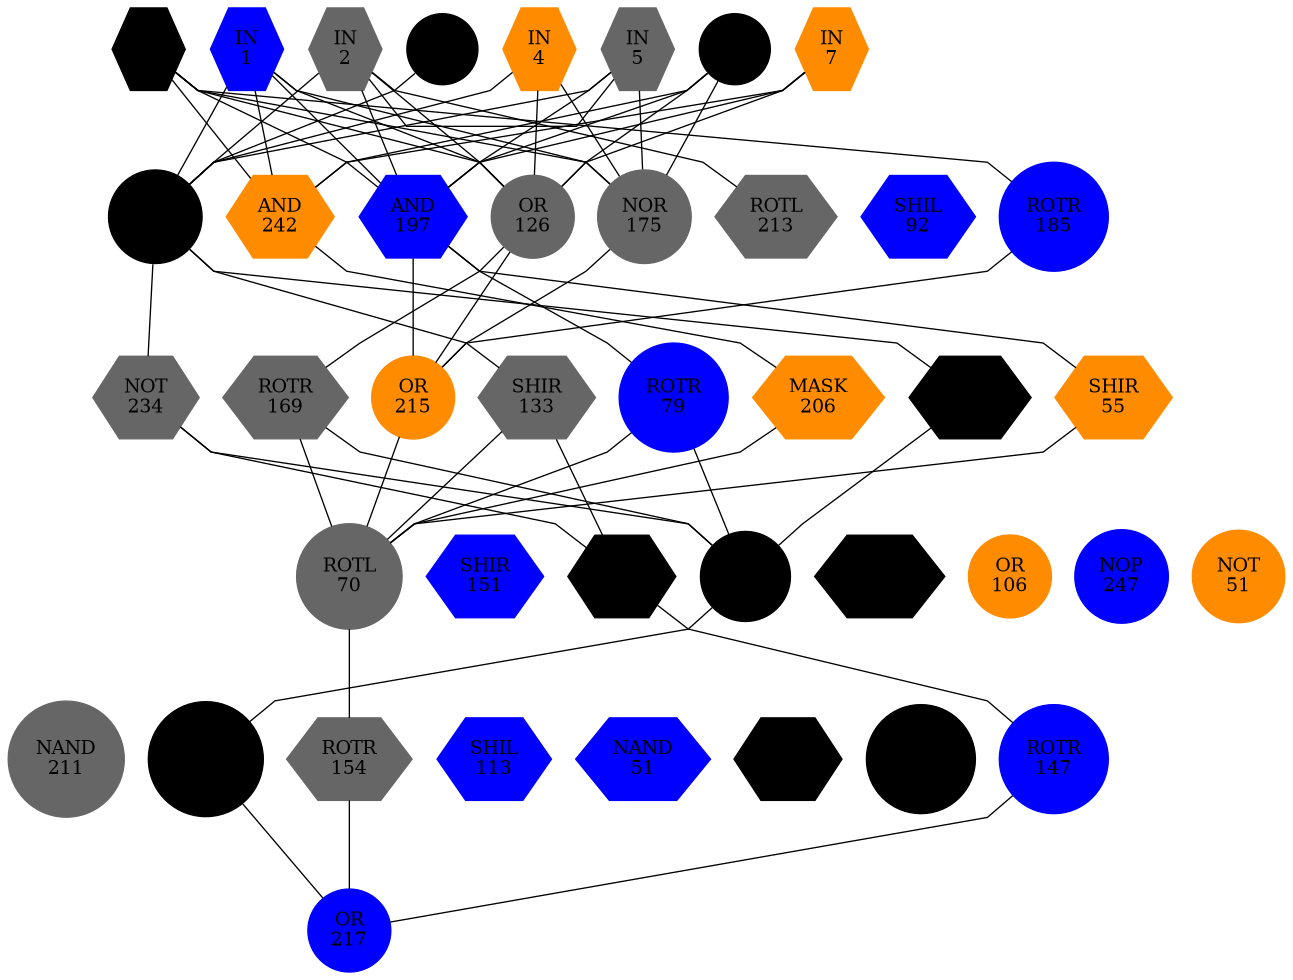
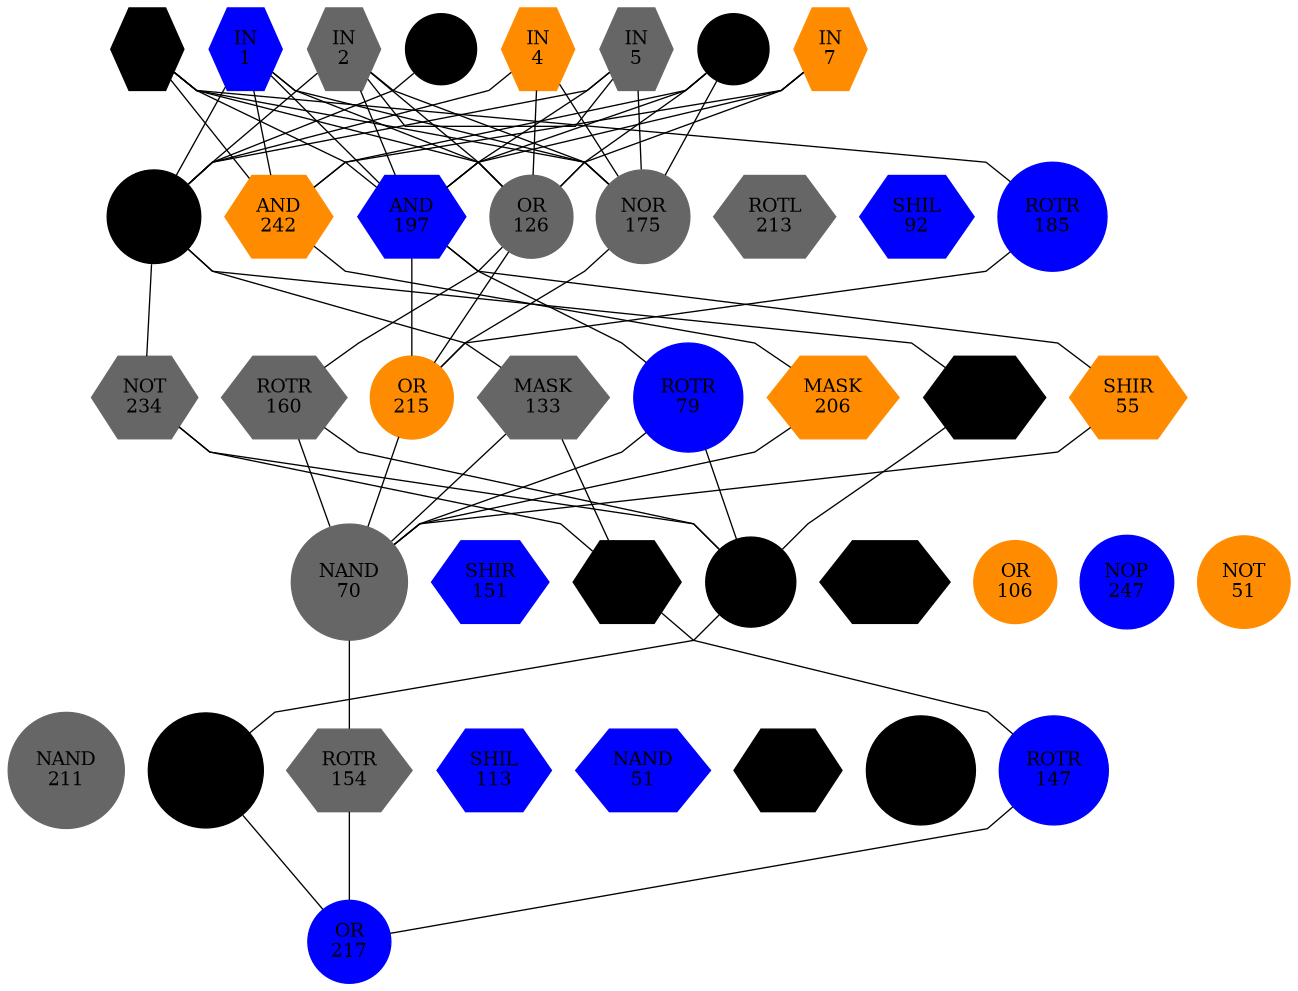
(555, 128) -> (491, 127)
(286, 398) -> (284, 398)
(537, 398) -> (543, 398)
(349, 576) -> (349, 582)
